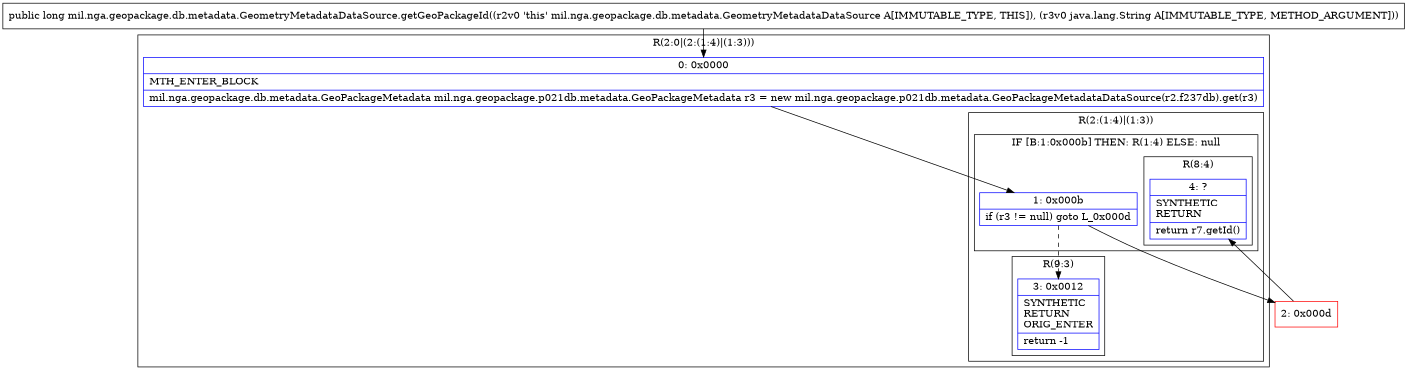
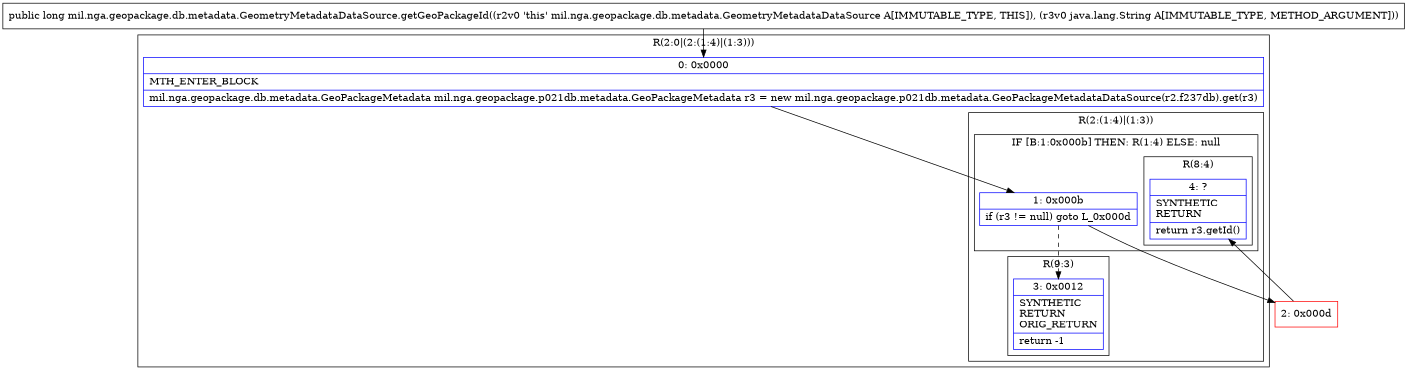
(1198, 230) -> (1198, 230)
(1058, 325) -> (1058, 325)
